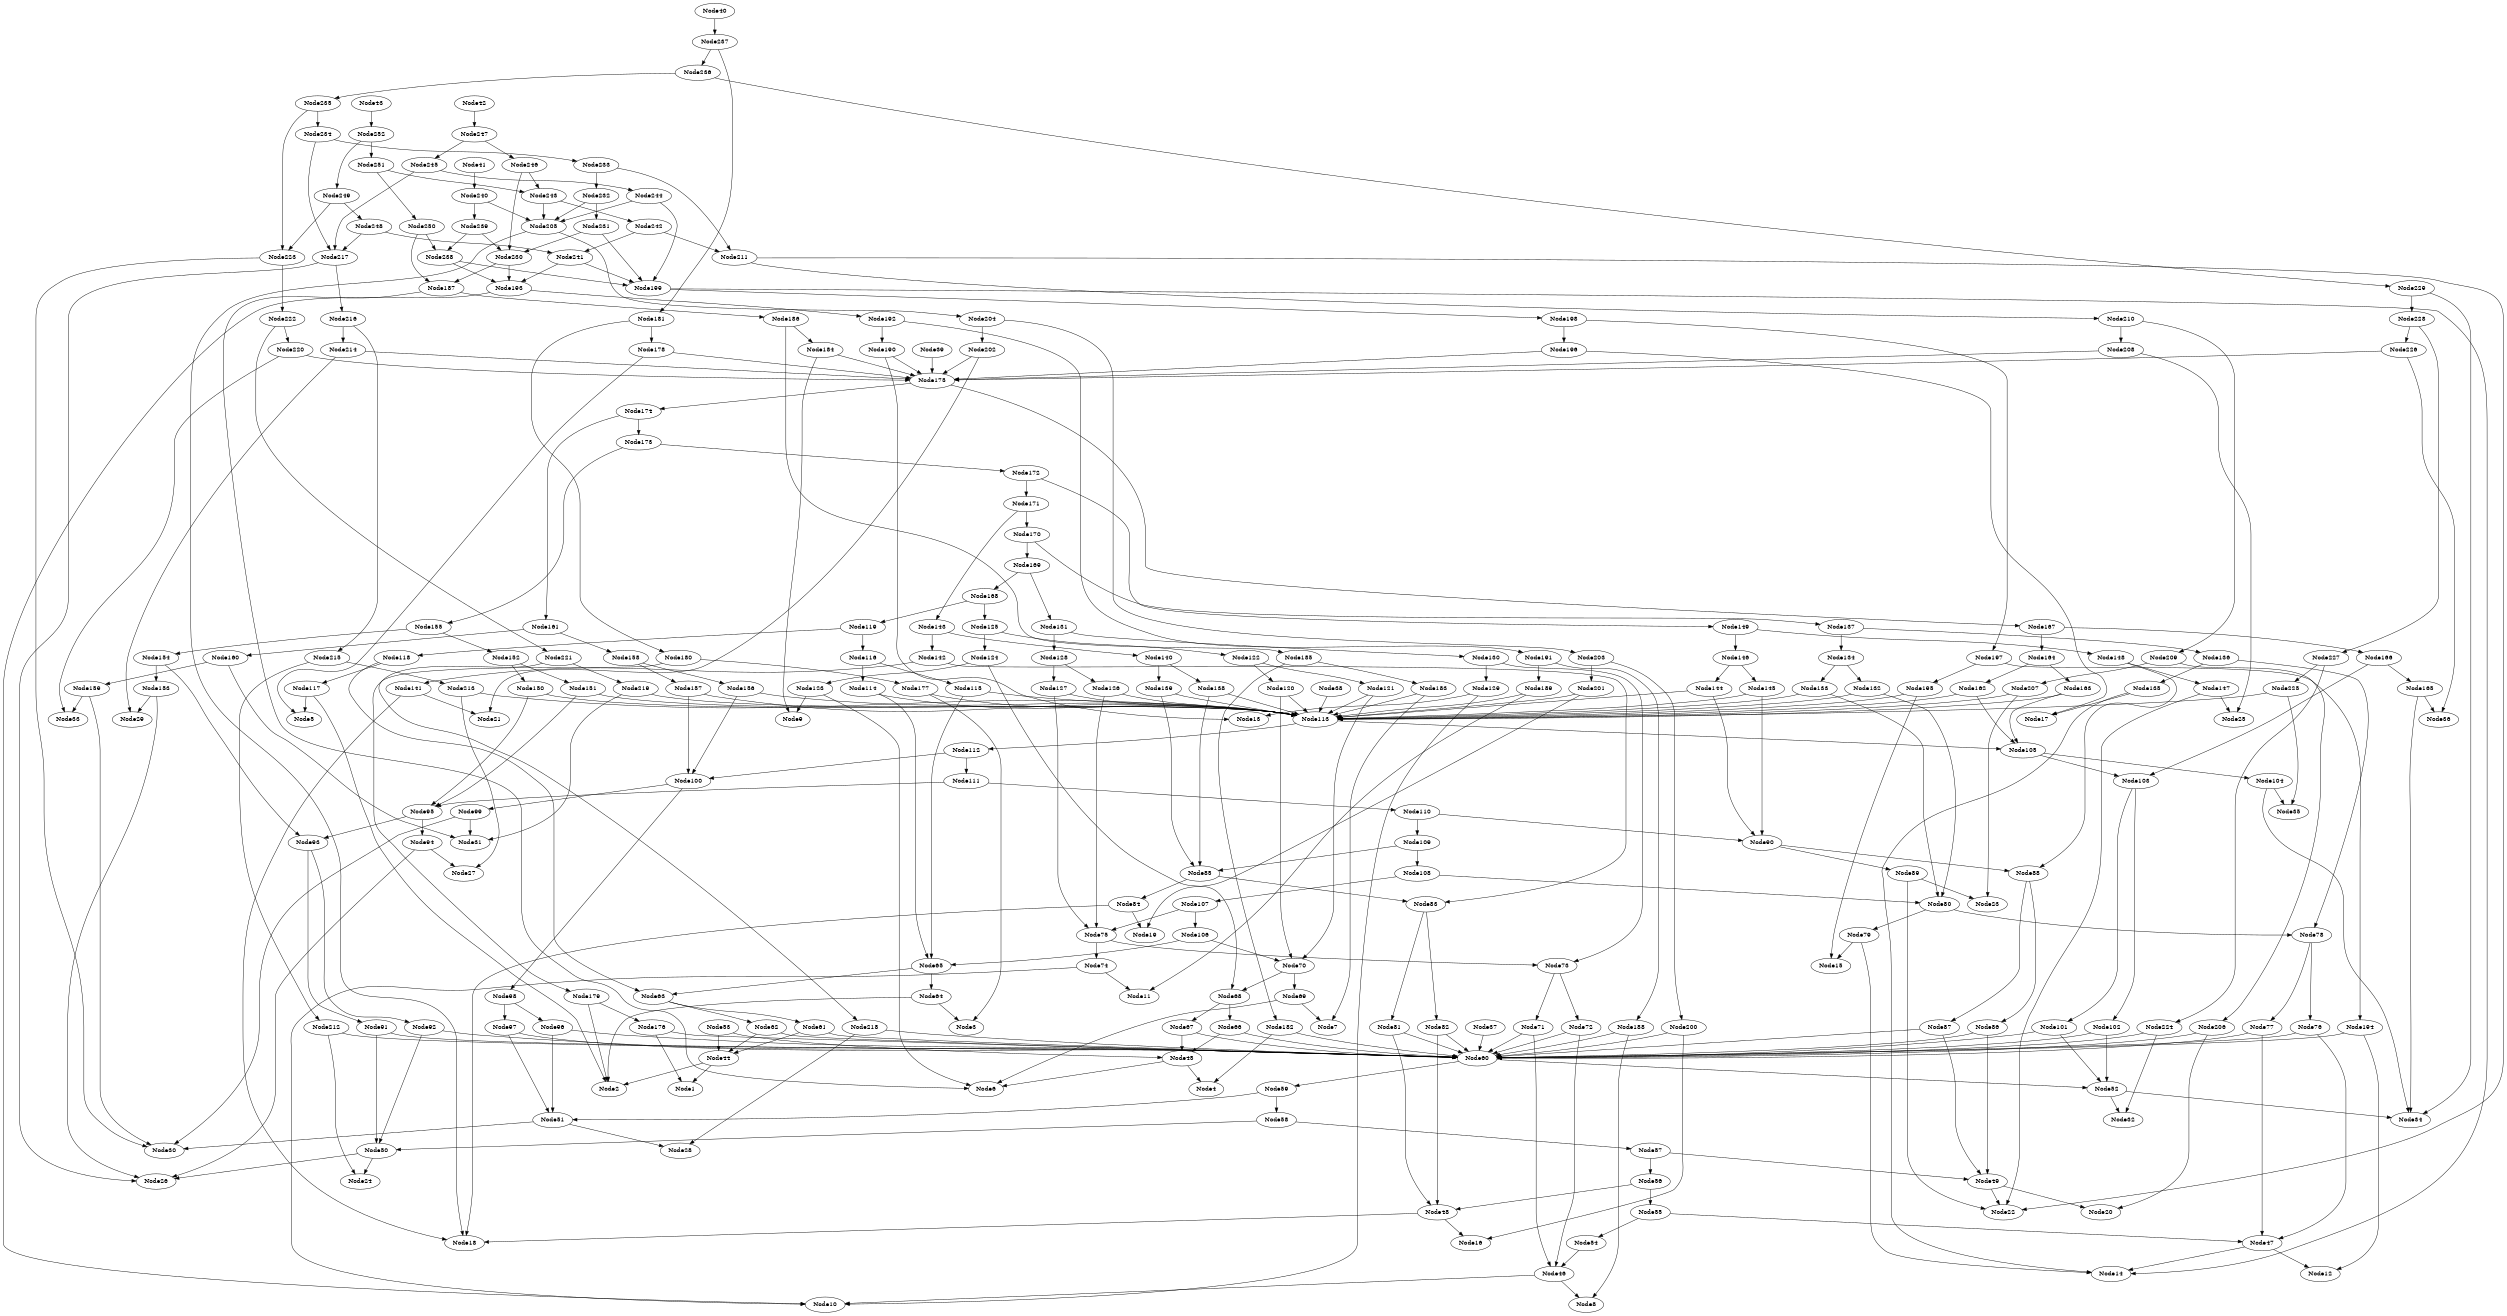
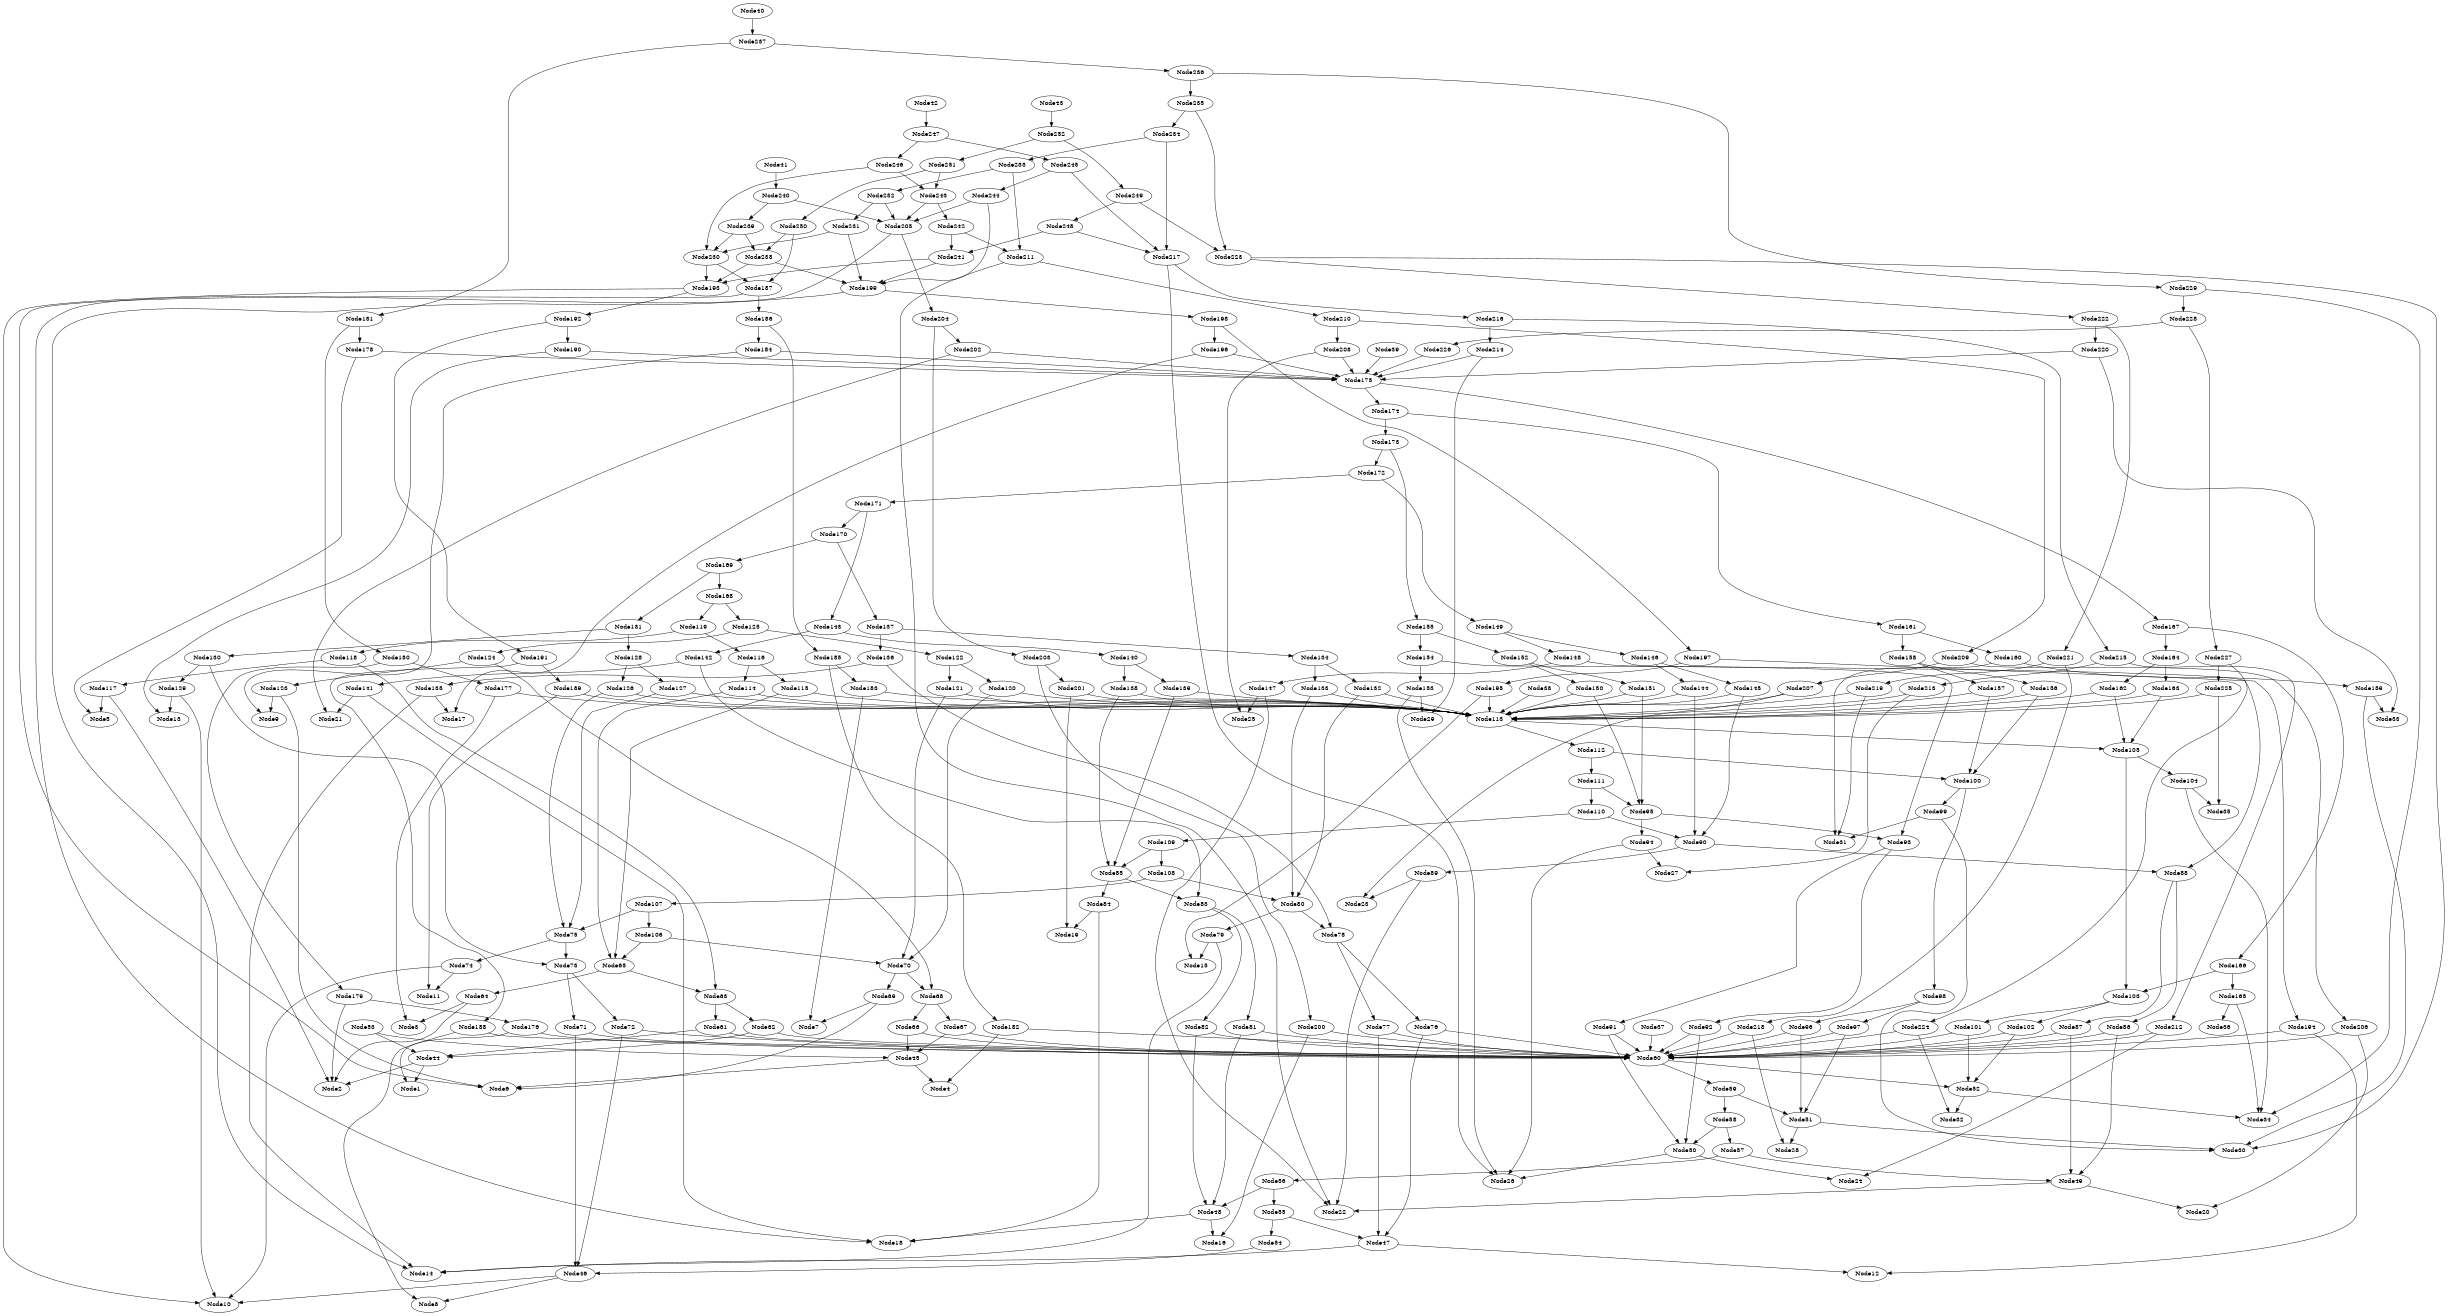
(2454, 529) -> none
